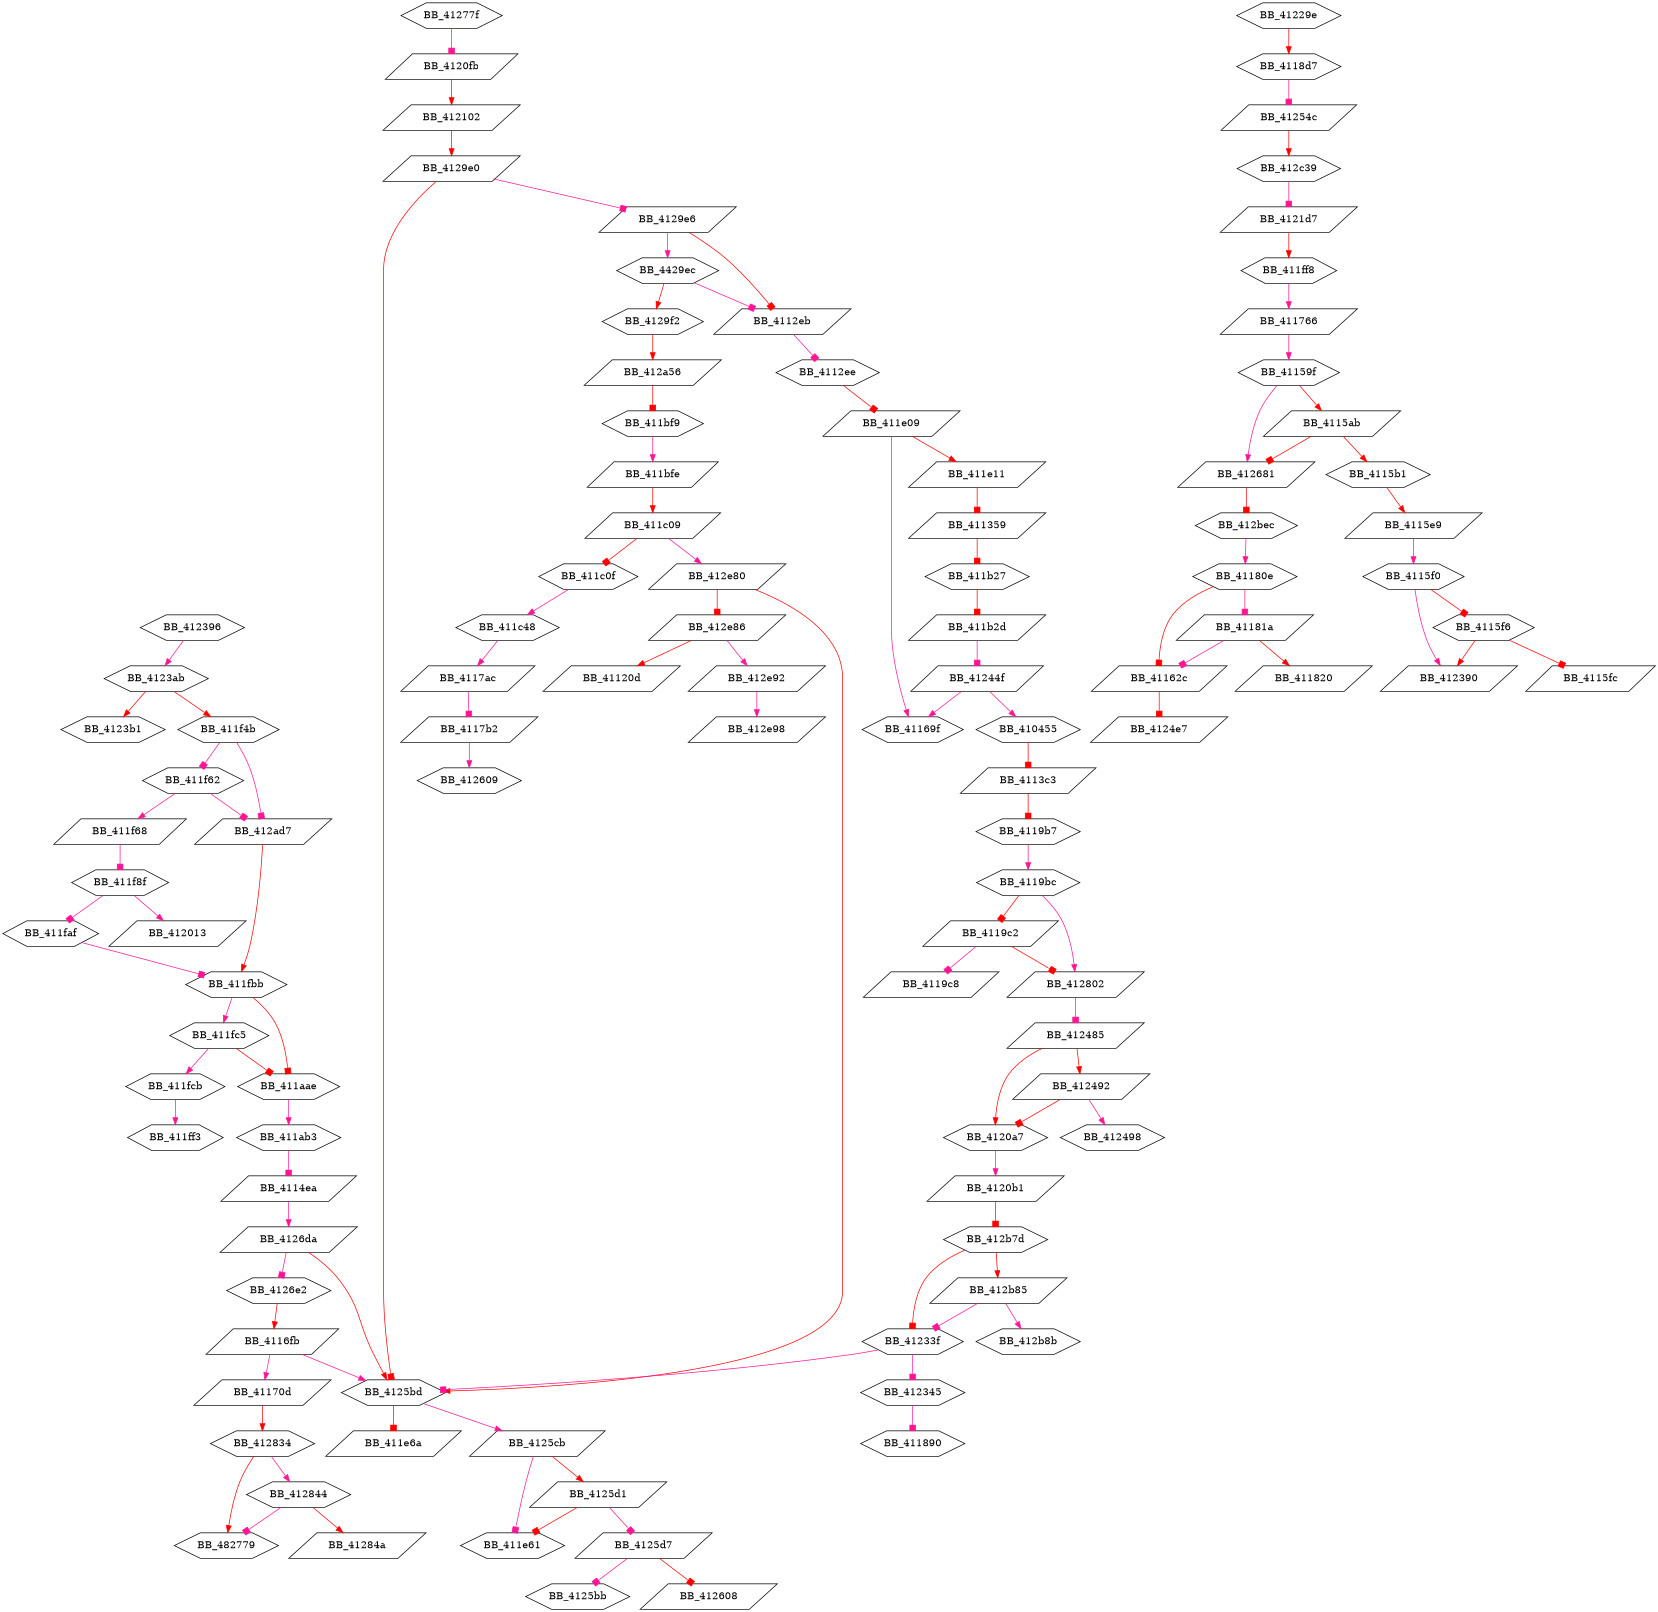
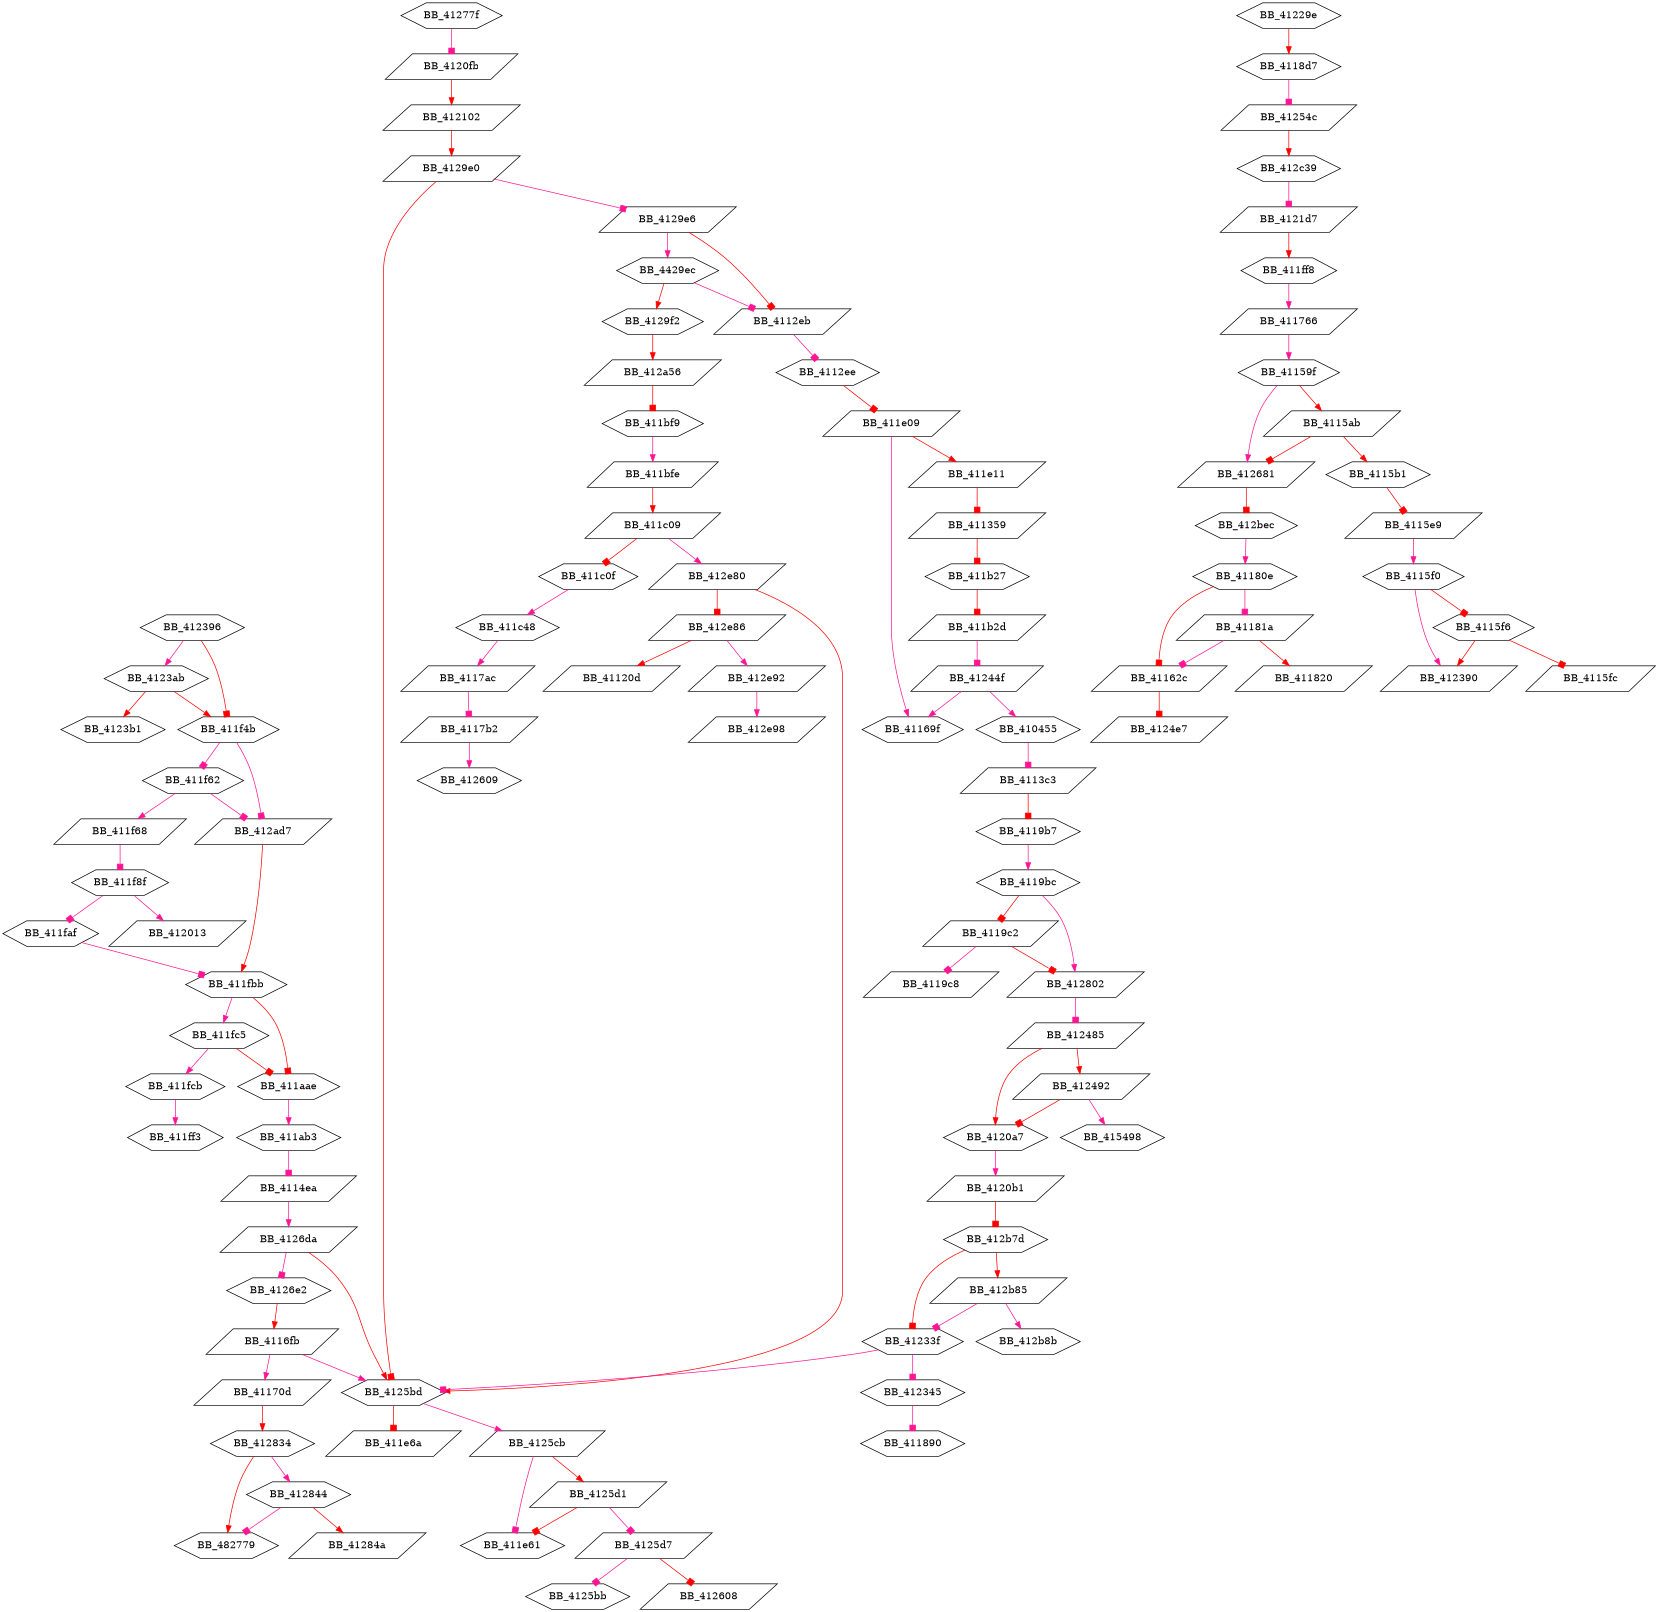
(1394, 497) -> (1394, 497)
none -> (218, 674)
(1028, 752) -> (1028, 752)
(1112, 1138) -> (1112, 1138)
